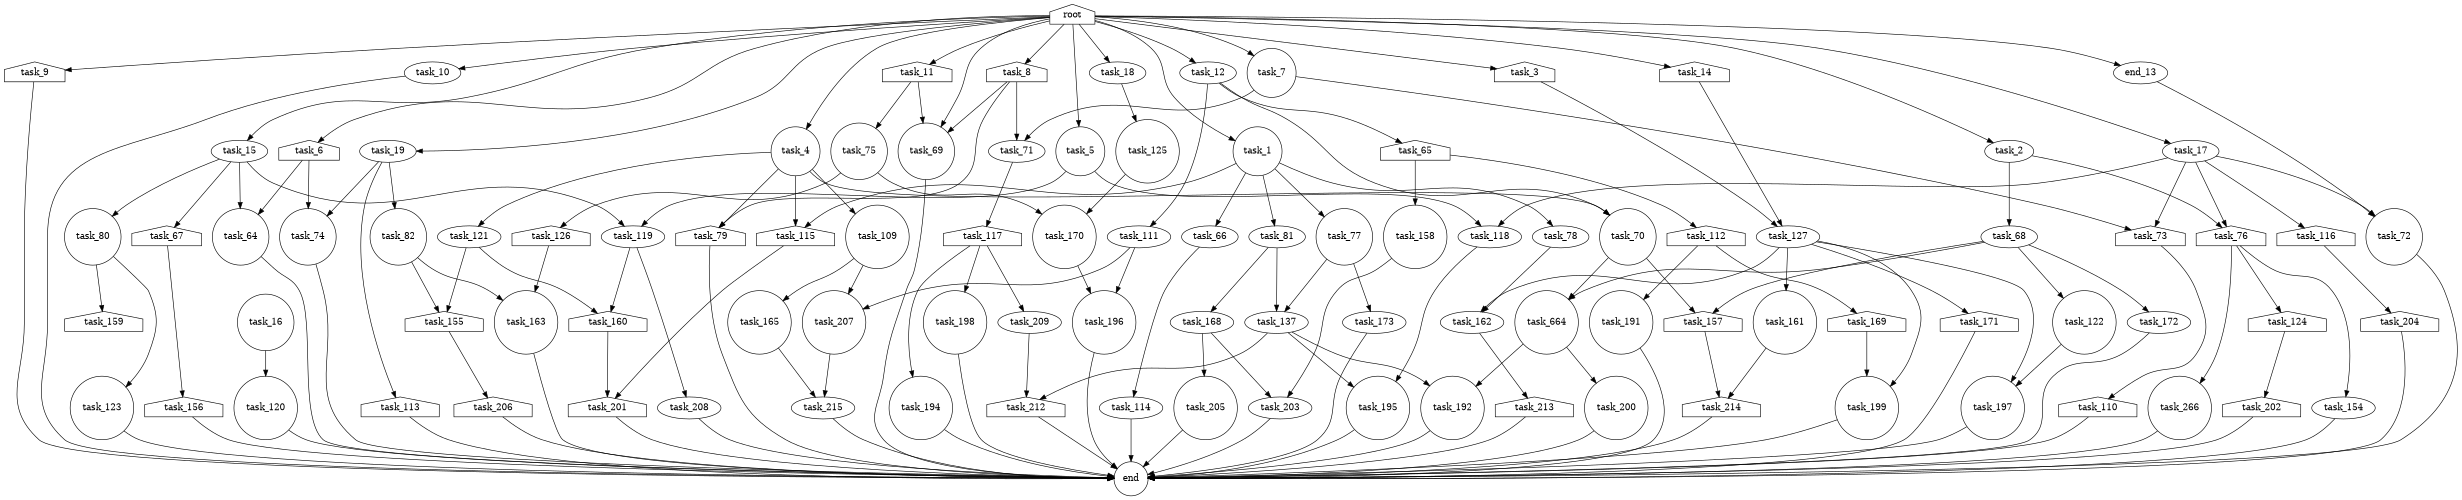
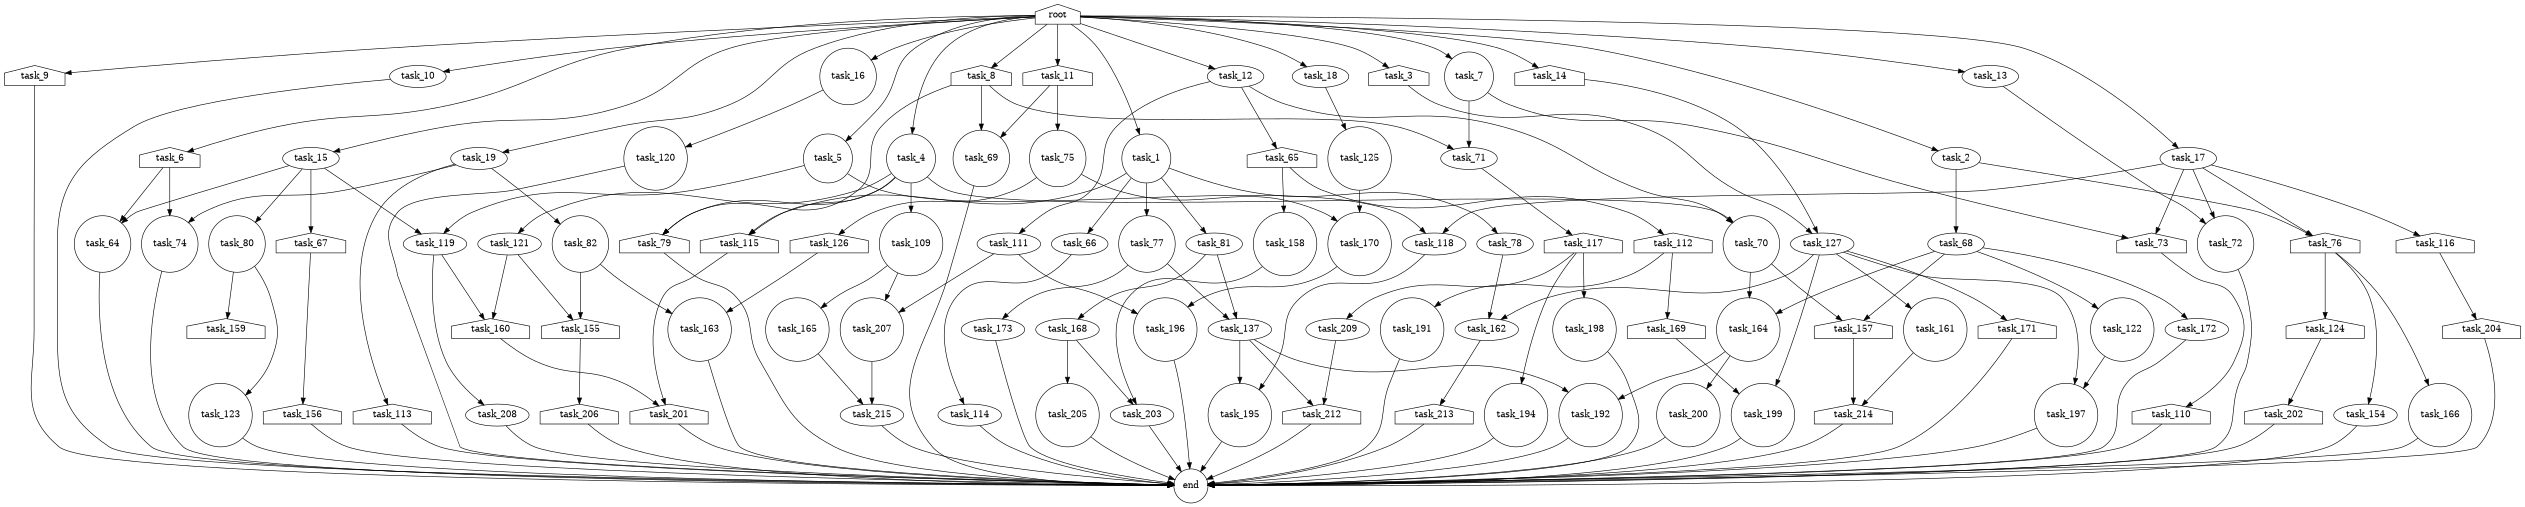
(978, 51) -> (922, 39)
(2141, 73) -> (1990, 76)
(1547, 322) -> (1748, 330)
(2180, 408) -> (2440, 415)
